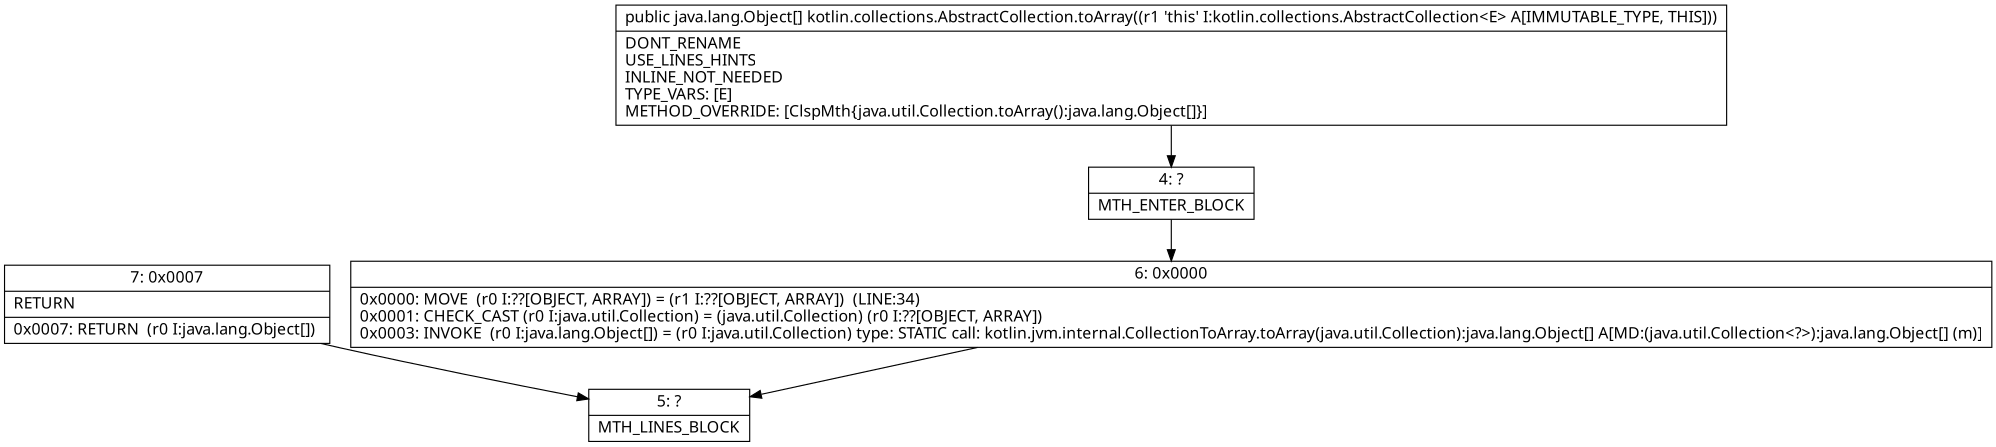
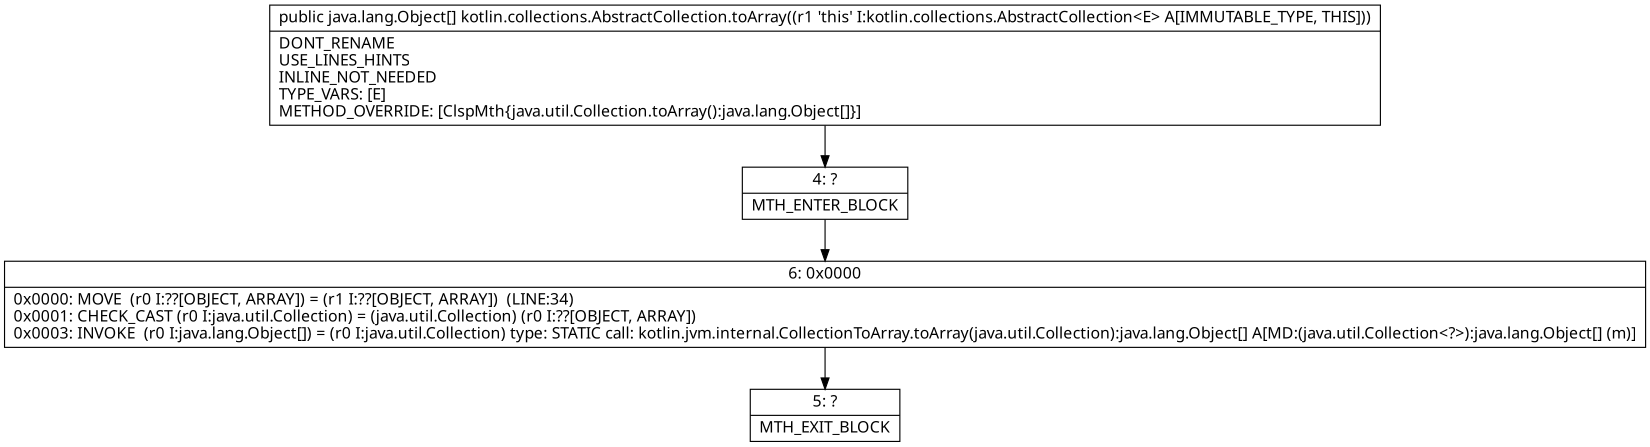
(167, 304) -> none
(669, 428) -> (825, 428)
